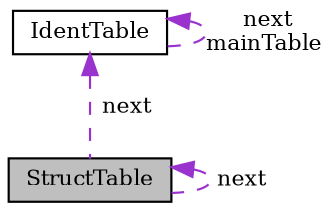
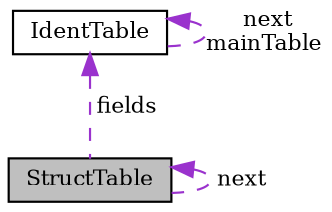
(124, 107) -> (124, 107)
